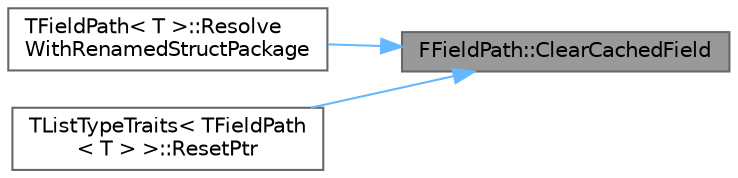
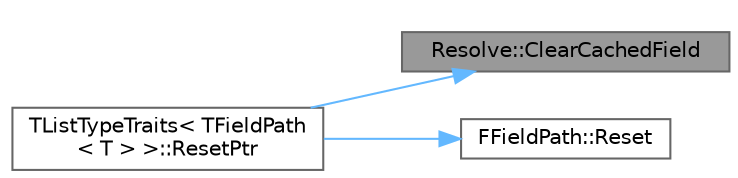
(168, 39) -> none
(566, 52) -> (566, 52)
none -> (566, 139)
